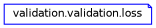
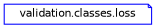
(78, 14) -> (78, 14)
